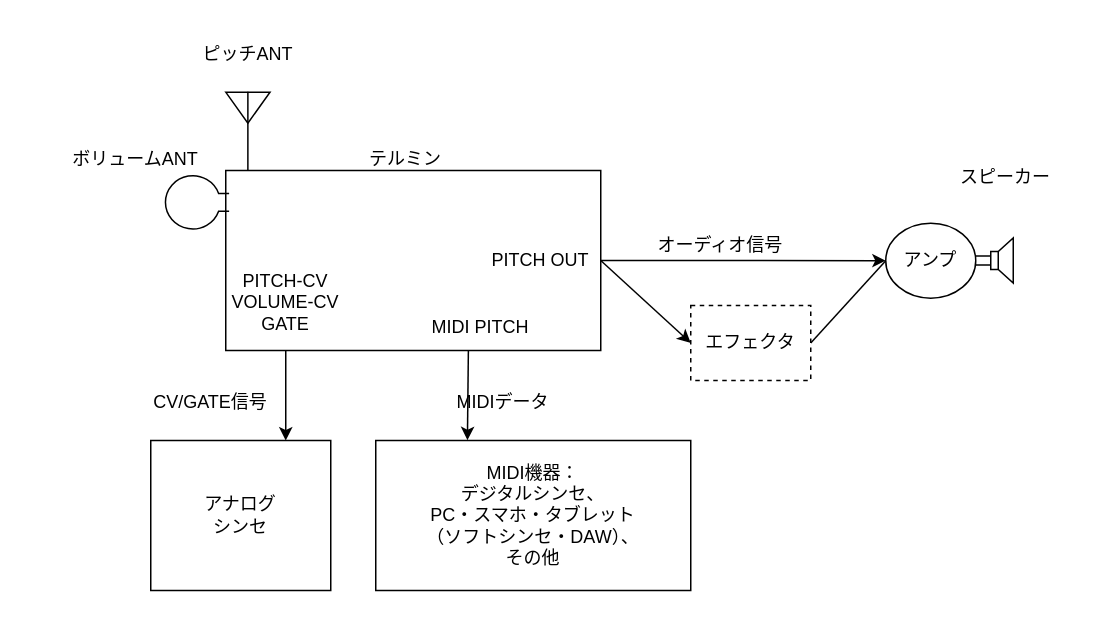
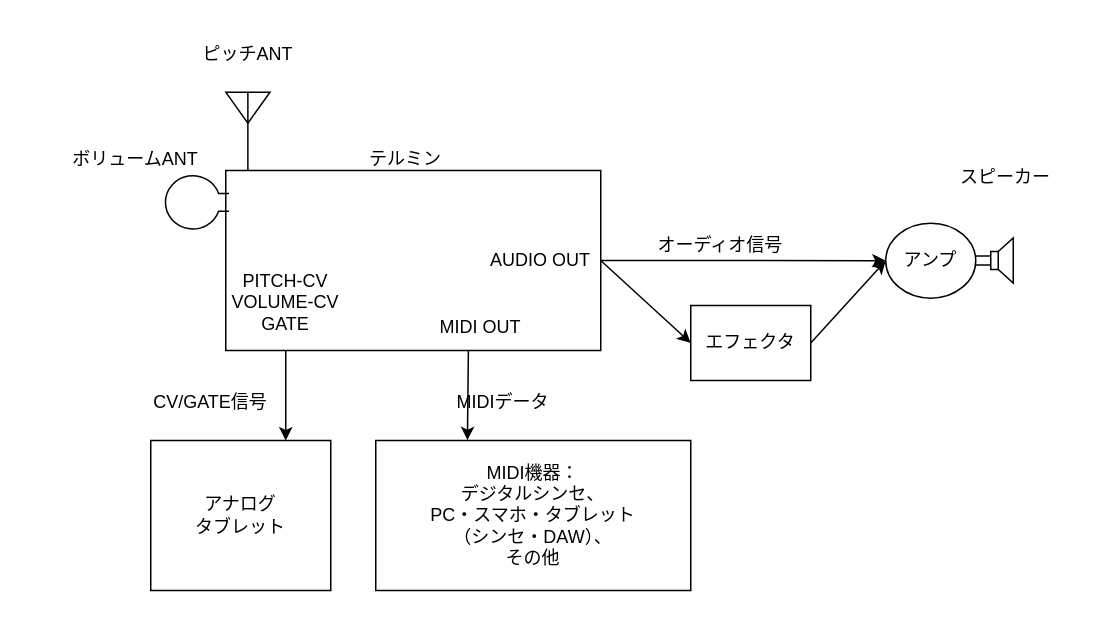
(541, 260) -> (541, 260)
(881, 266) -> (878, 269)
(481, 328) -> (481, 328)
(751, 343) -> (751, 343)
(241, 515) -> (241, 515)
(533, 515) -> (533, 515)
